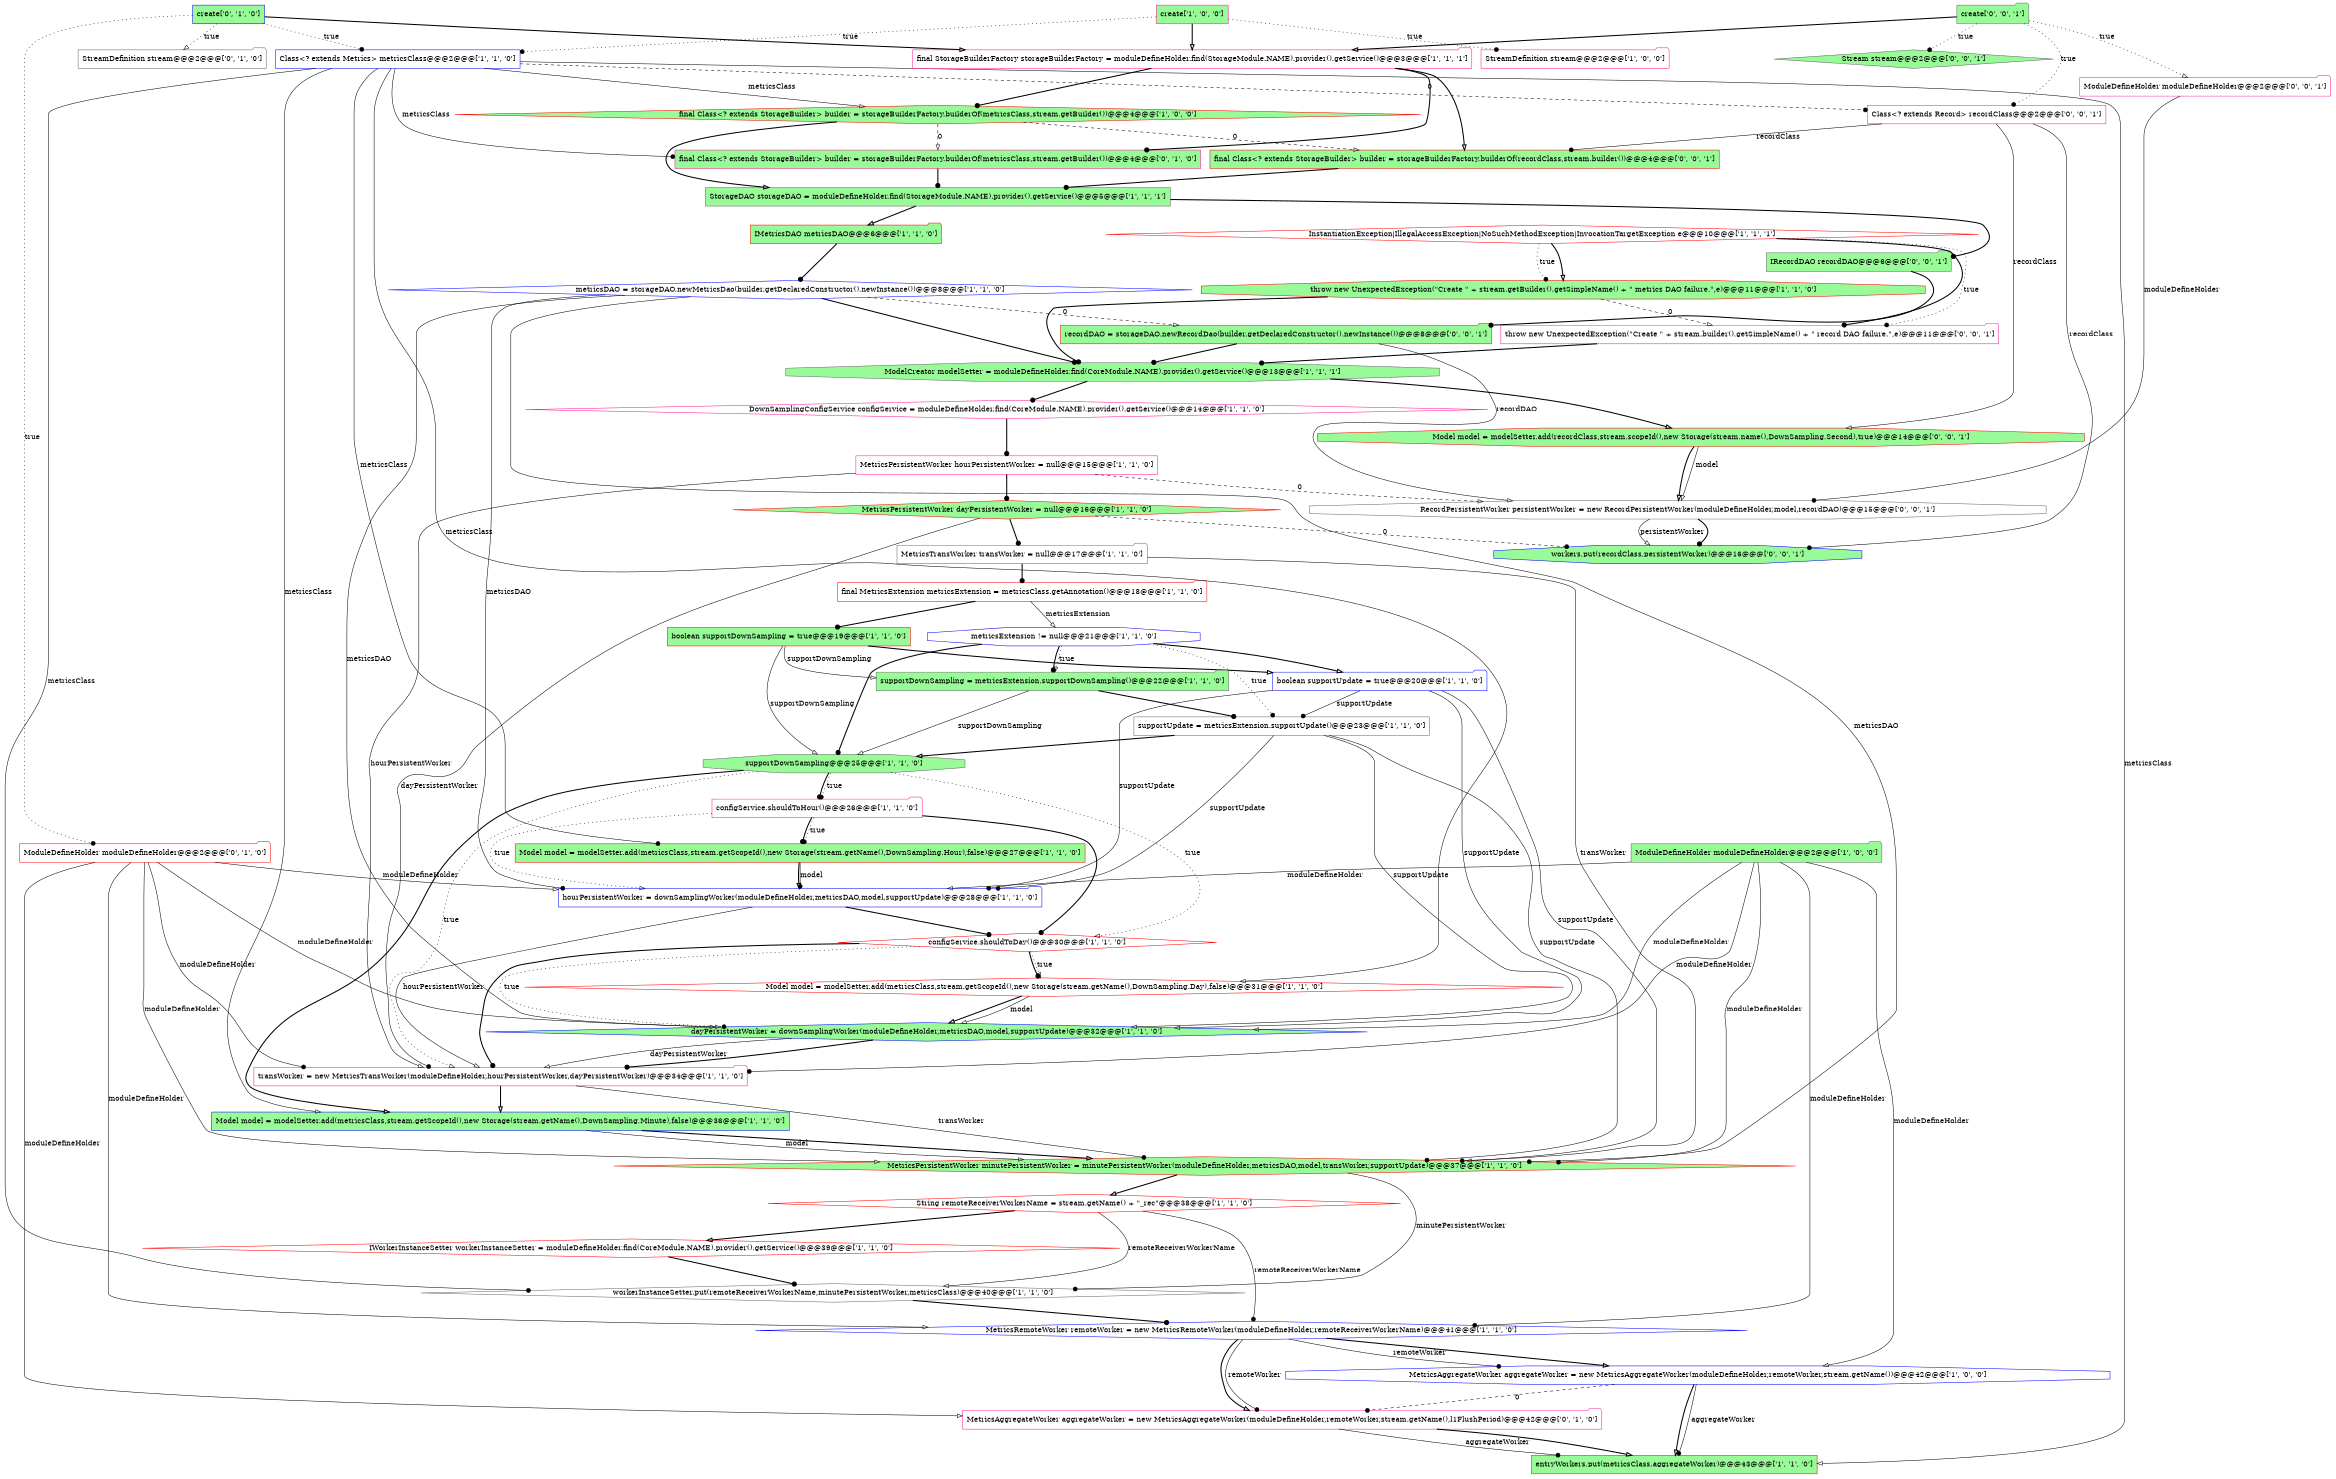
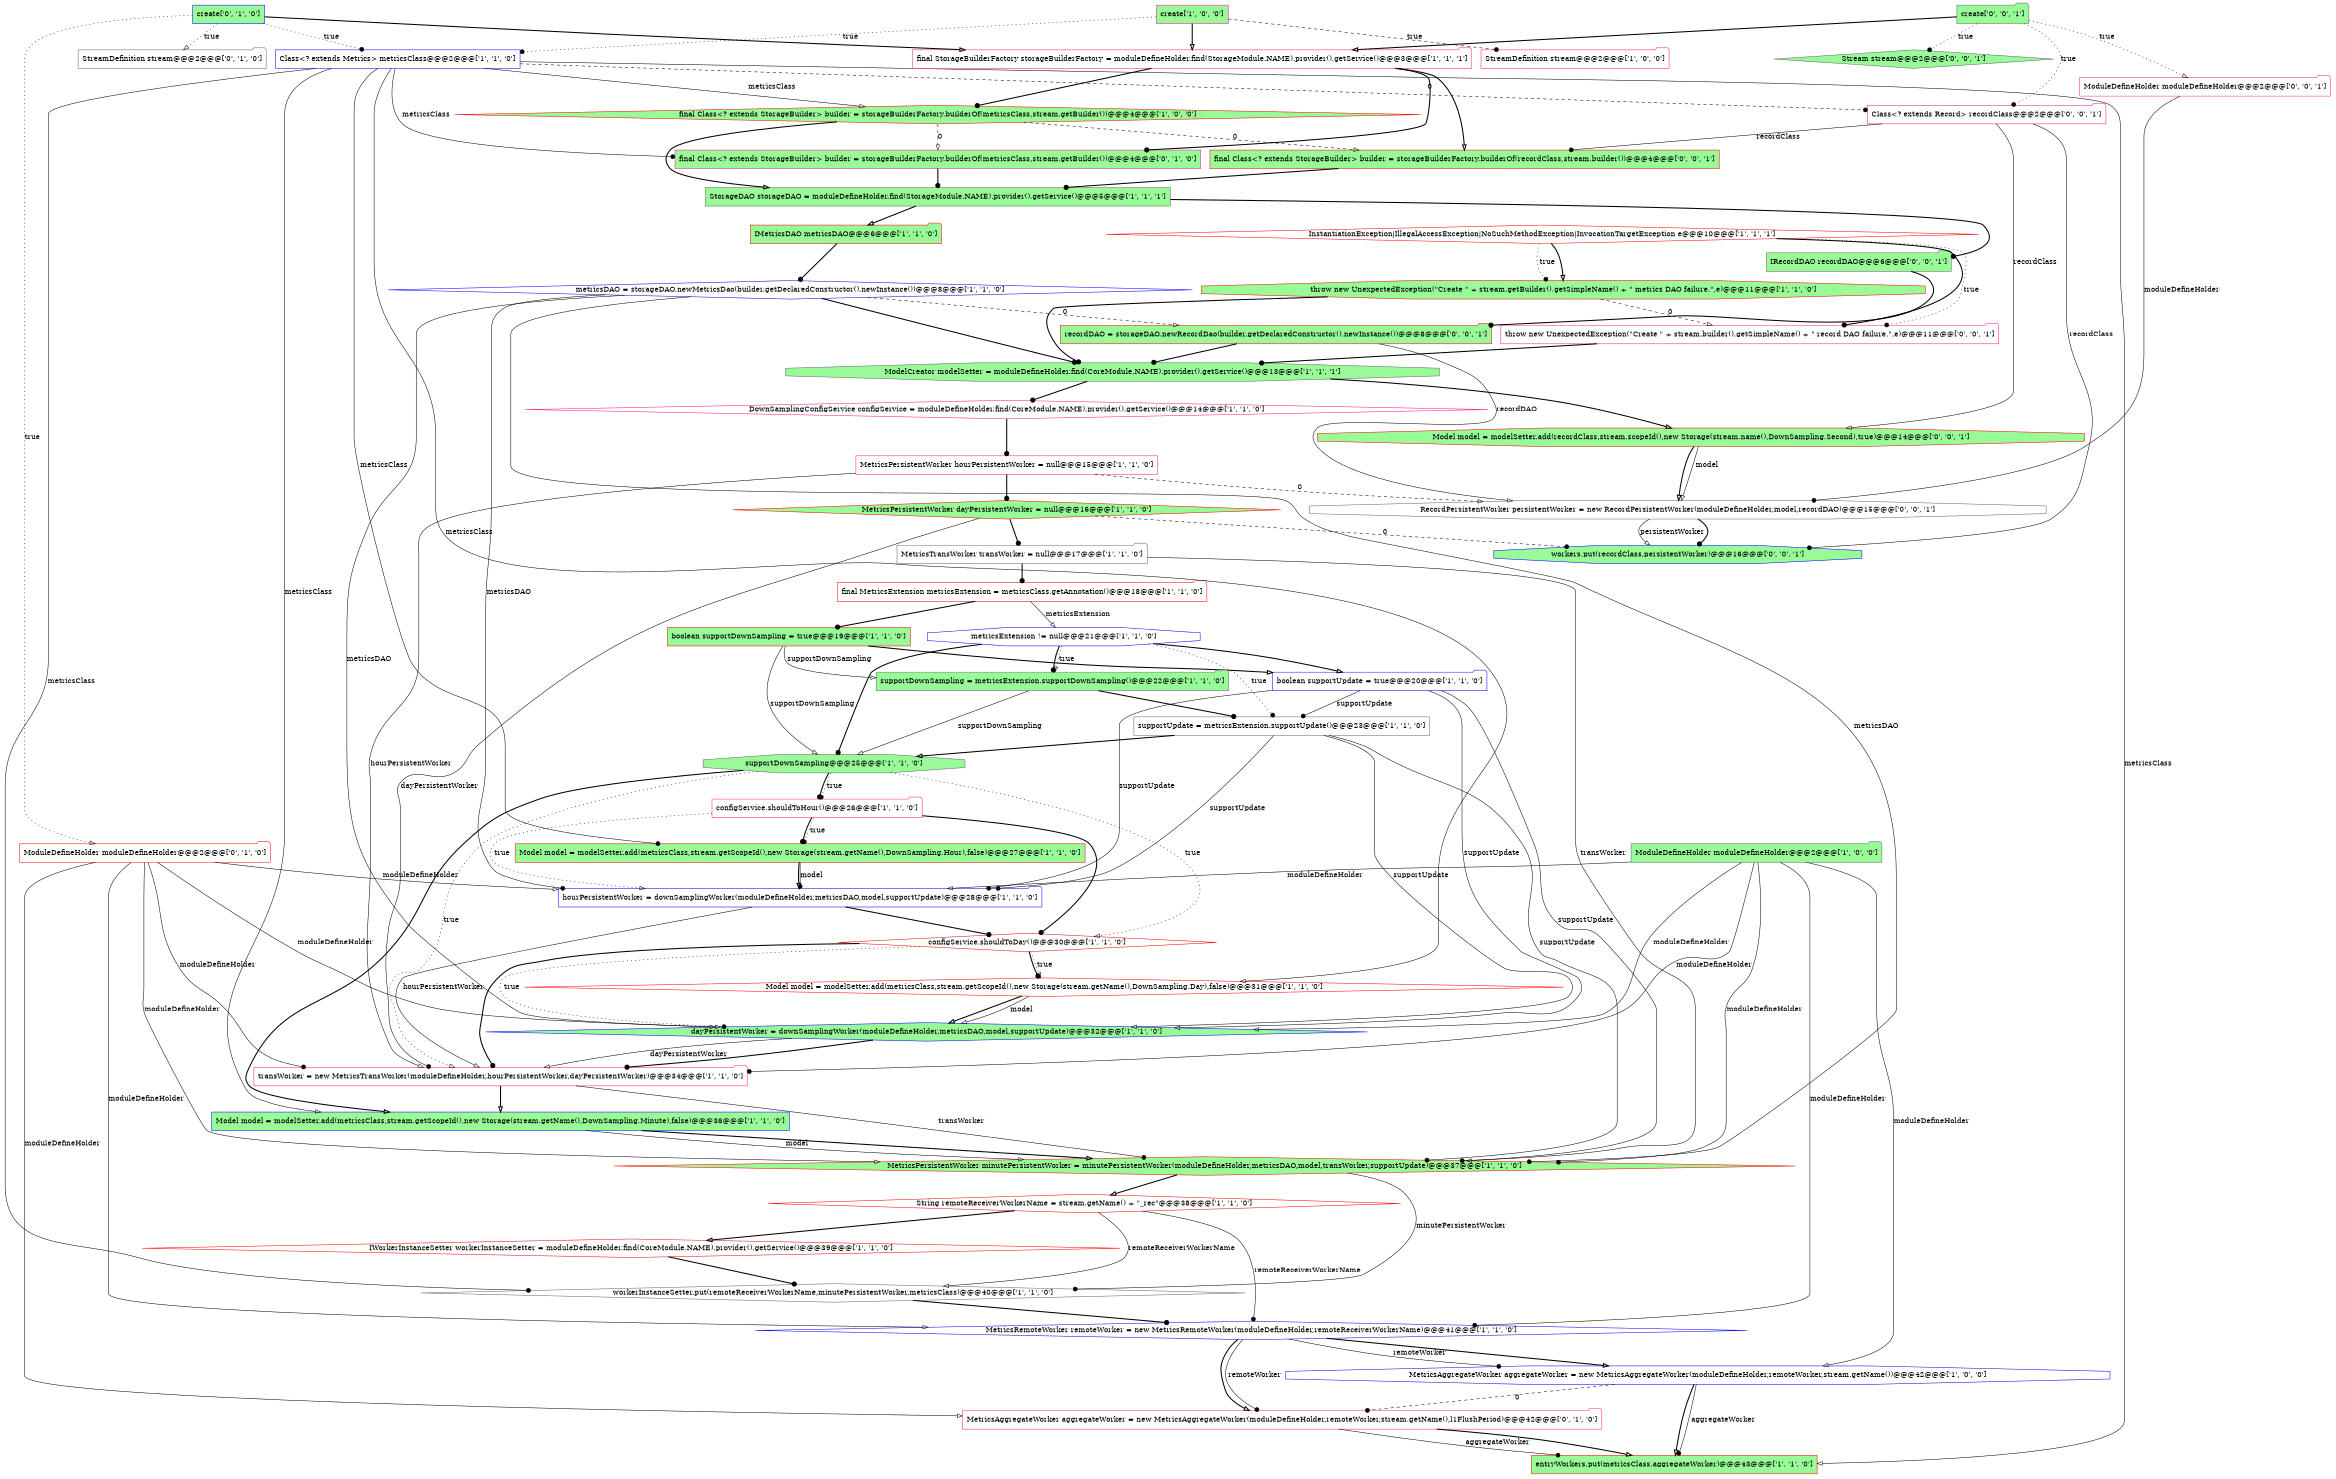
(1361, 34) -> (1361, 34)
(1987, 115) -> (1987, 115)
(25, 382) -> (25, 382)
